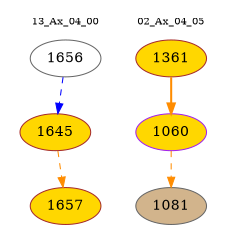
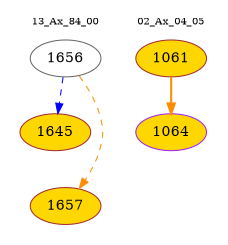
(66, 22) -> (66, 22)
(171, 58) -> (171, 58)
(171, 132) -> (171, 132)
(60, 164) -> (102, 127)
(171, 206) -> none
